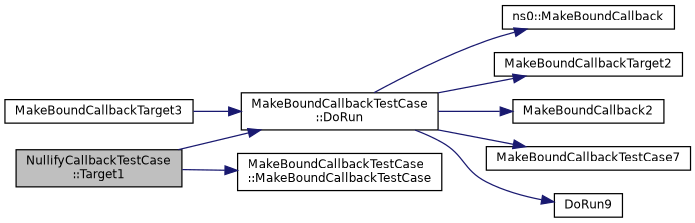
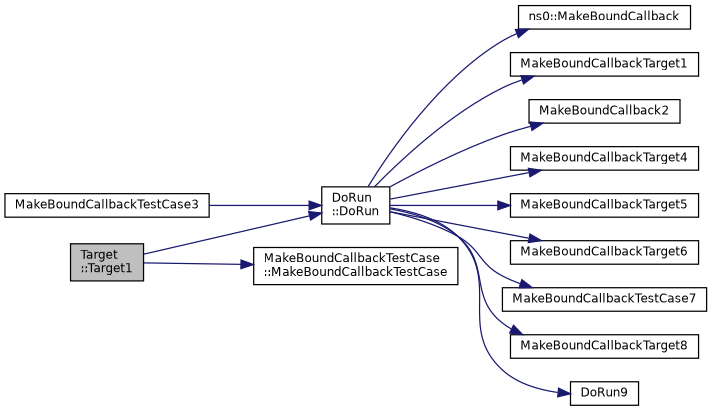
(588, 64) -> (605, 64)
(99, 111) -> (107, 205)
(340, 111) -> (356, 205)
none -> (605, 158)
(99, 168) -> (107, 262)
none -> (605, 205)
none -> (605, 252)
none -> (605, 346)
